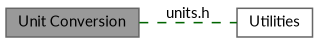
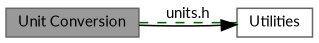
none -> (180, 26)
